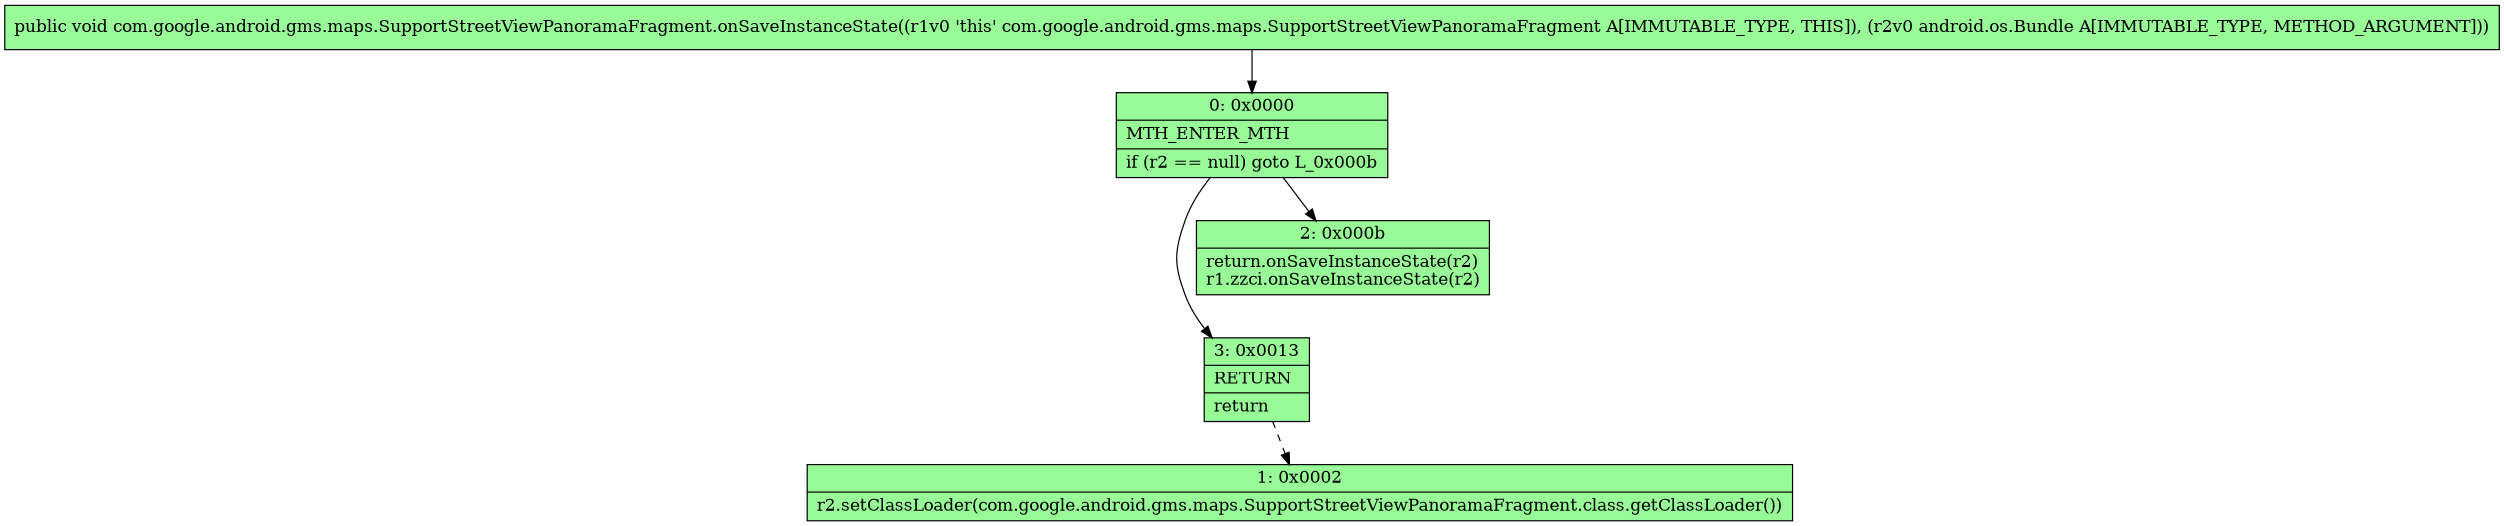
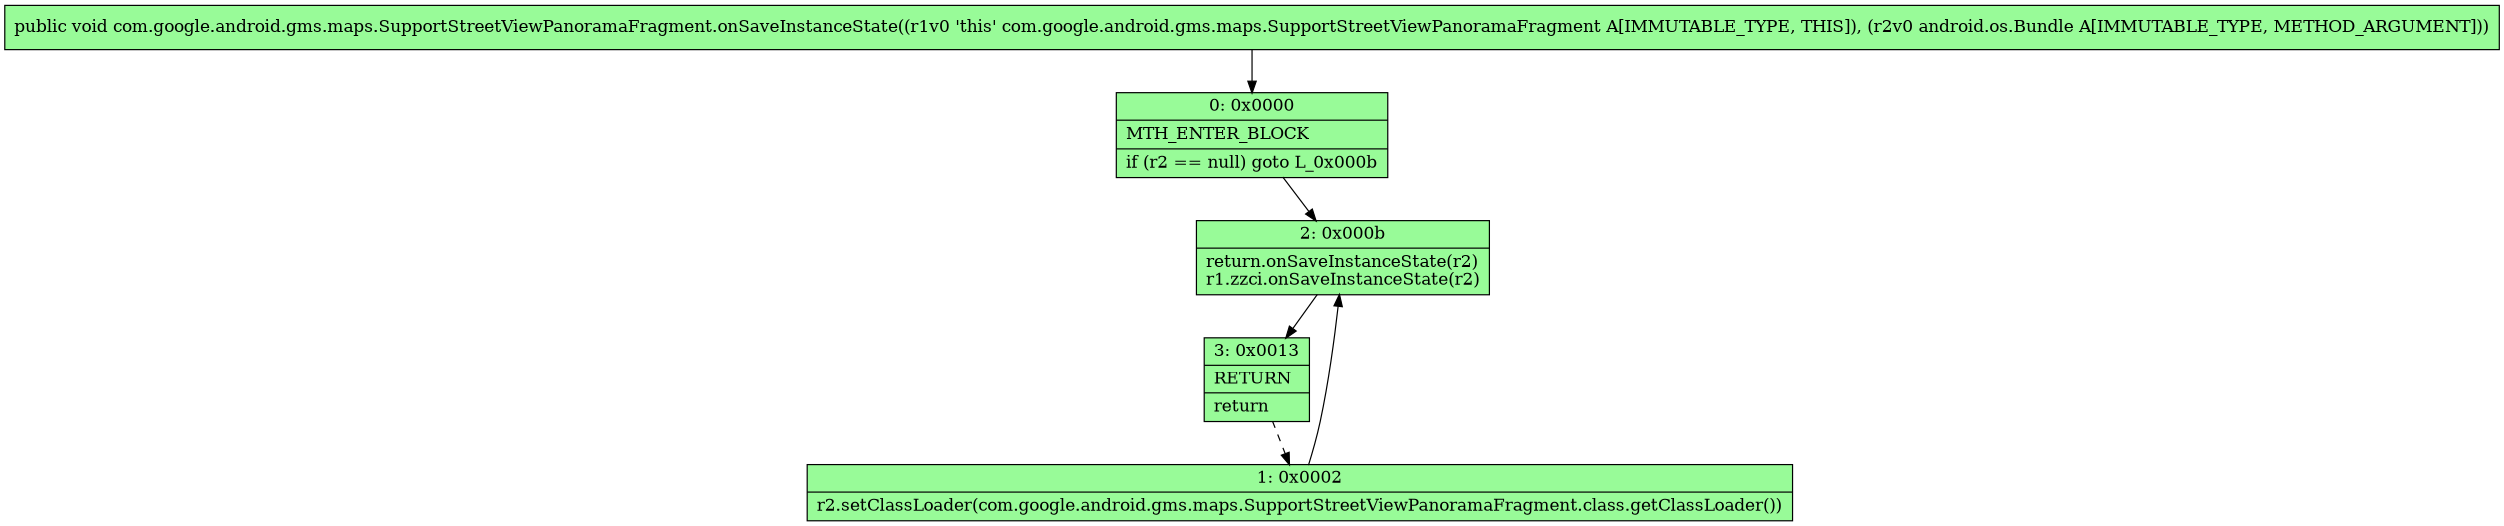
(1208, 134) -> (1218, 134)
(1177, 252) -> (1305, 311)
none -> (1327, 386)
